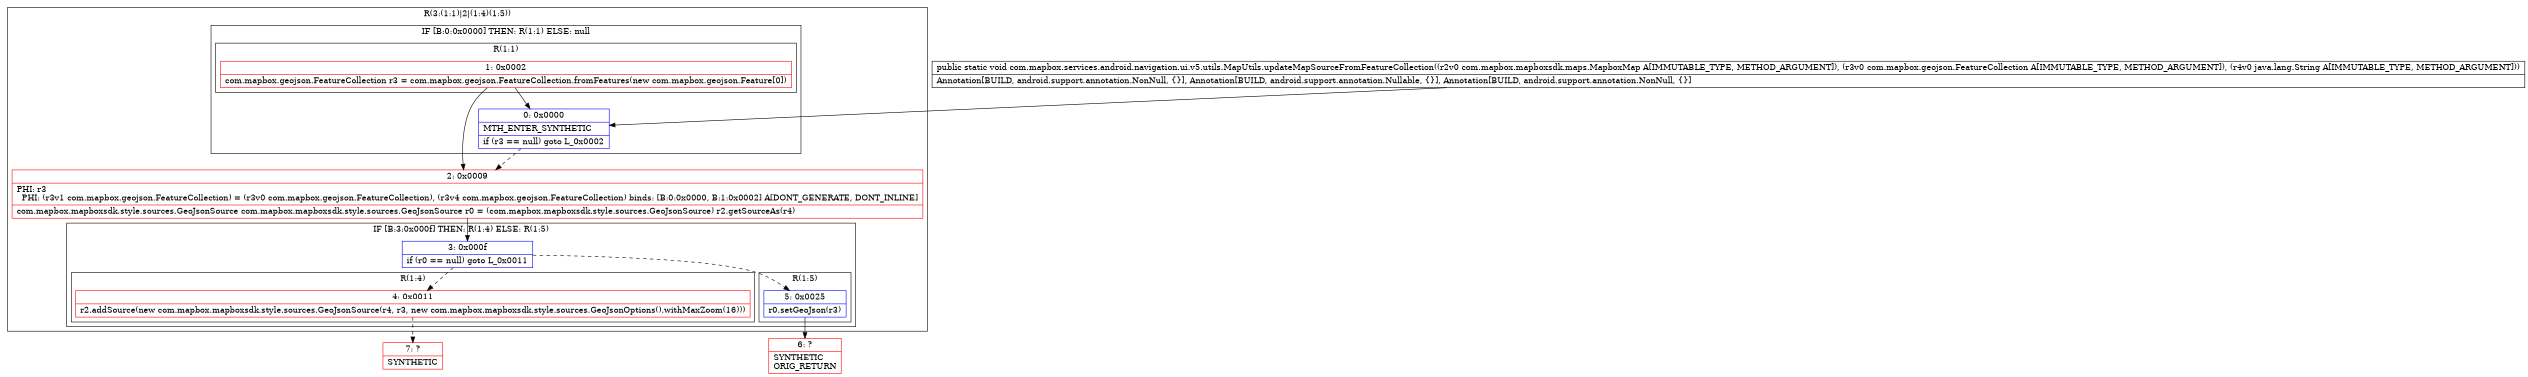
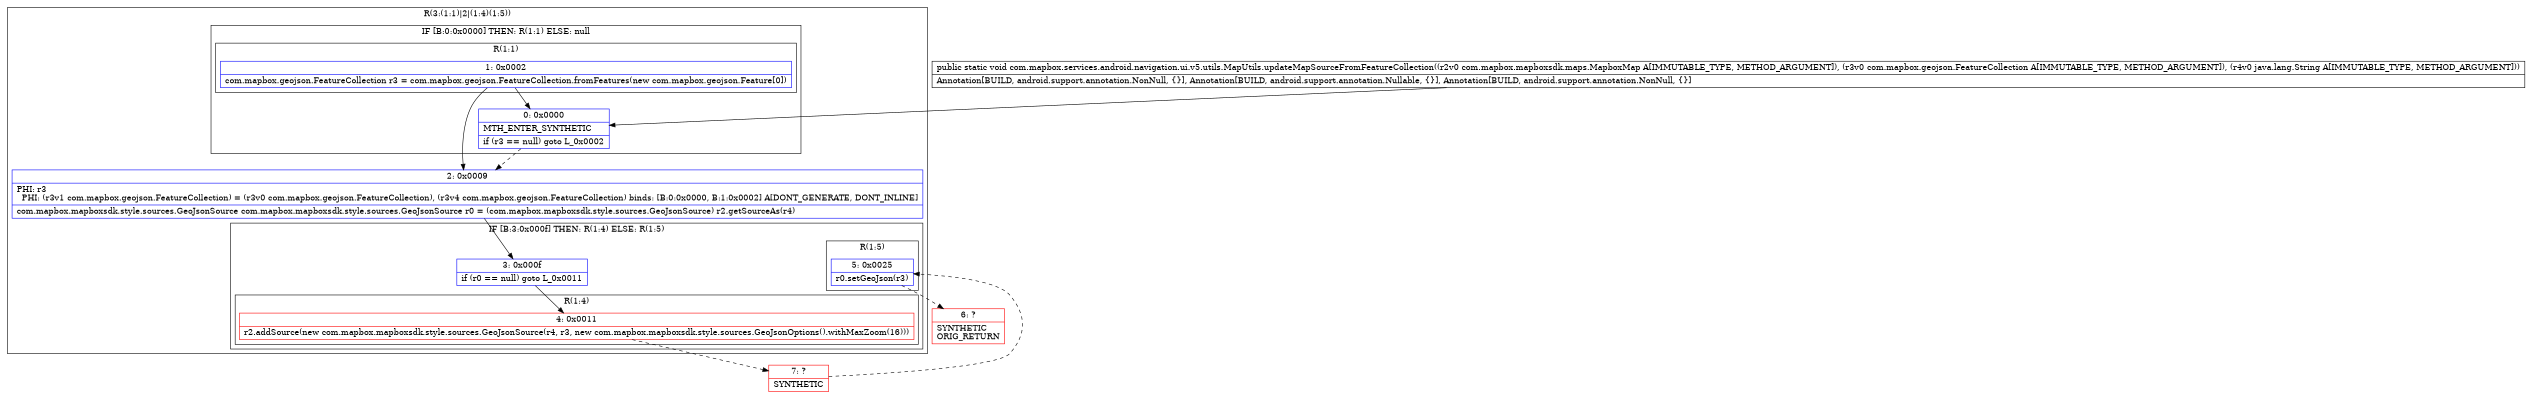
(506, 74) -> (506, 74)
(467, 194) -> (467, 194)
(661, 260) -> (999, 359)
(442, 277) -> (549, 298)
(805, 325) -> (921, 295)
